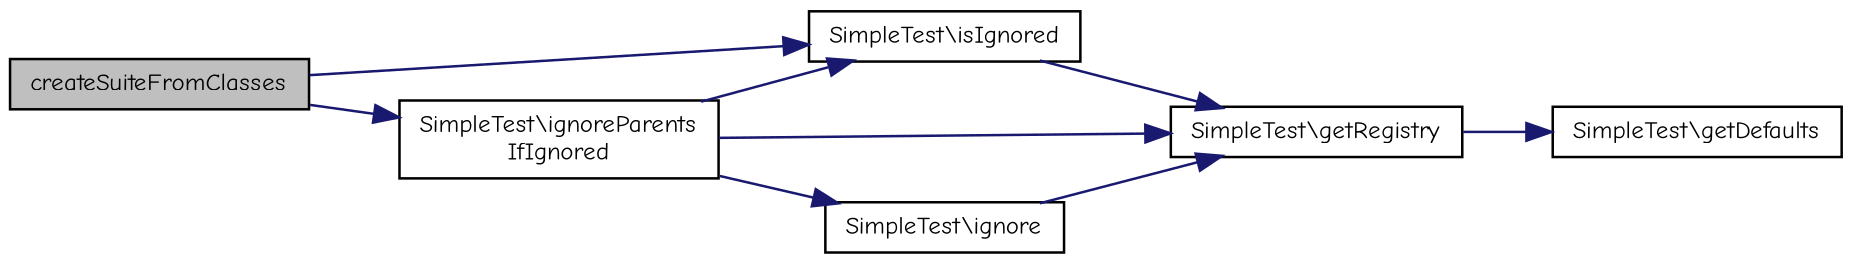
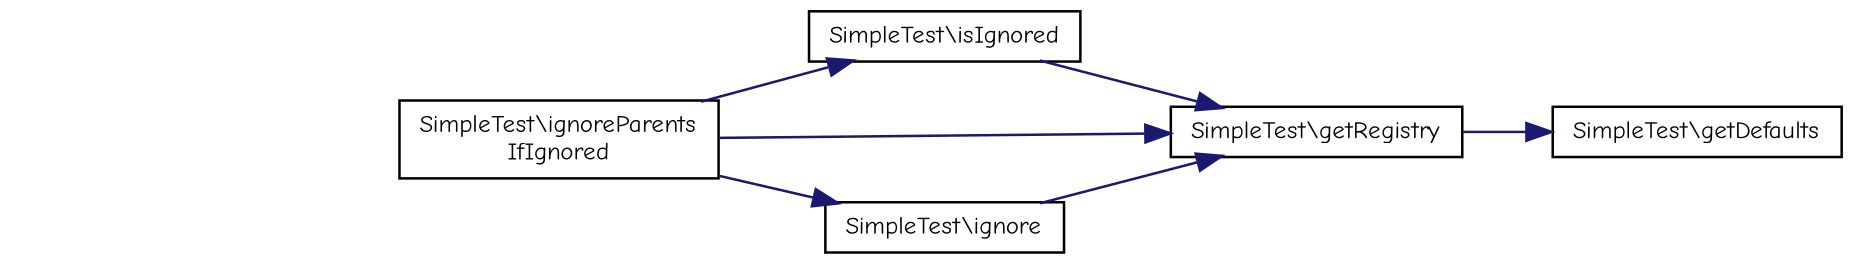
(160, 84) -> none
